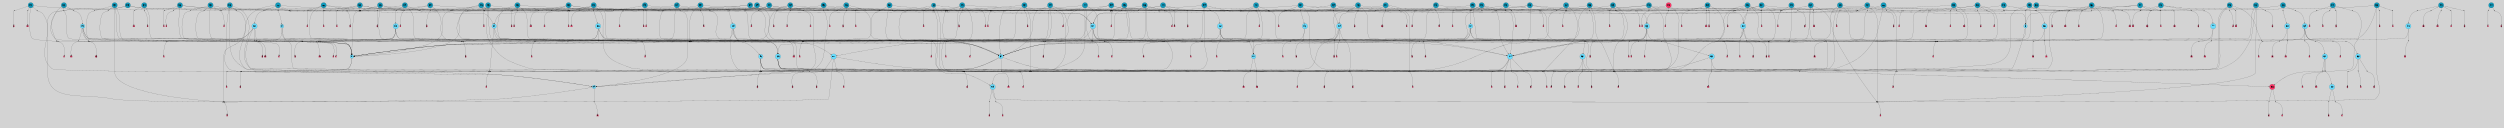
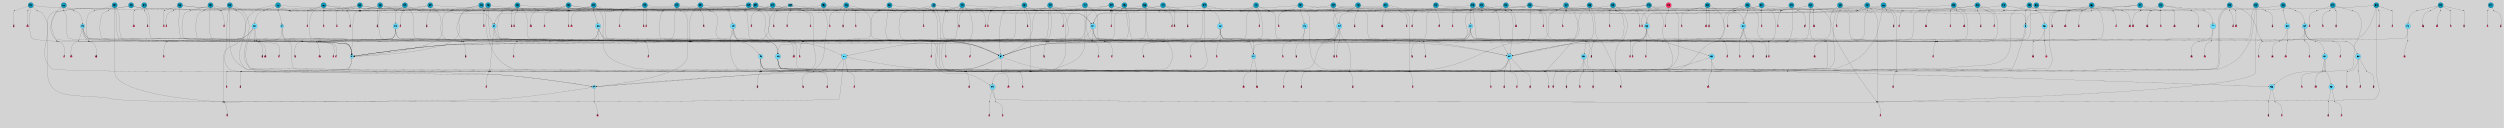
(790, 5) -> (790, 5)
(2272, 87) -> (2272, 87)
